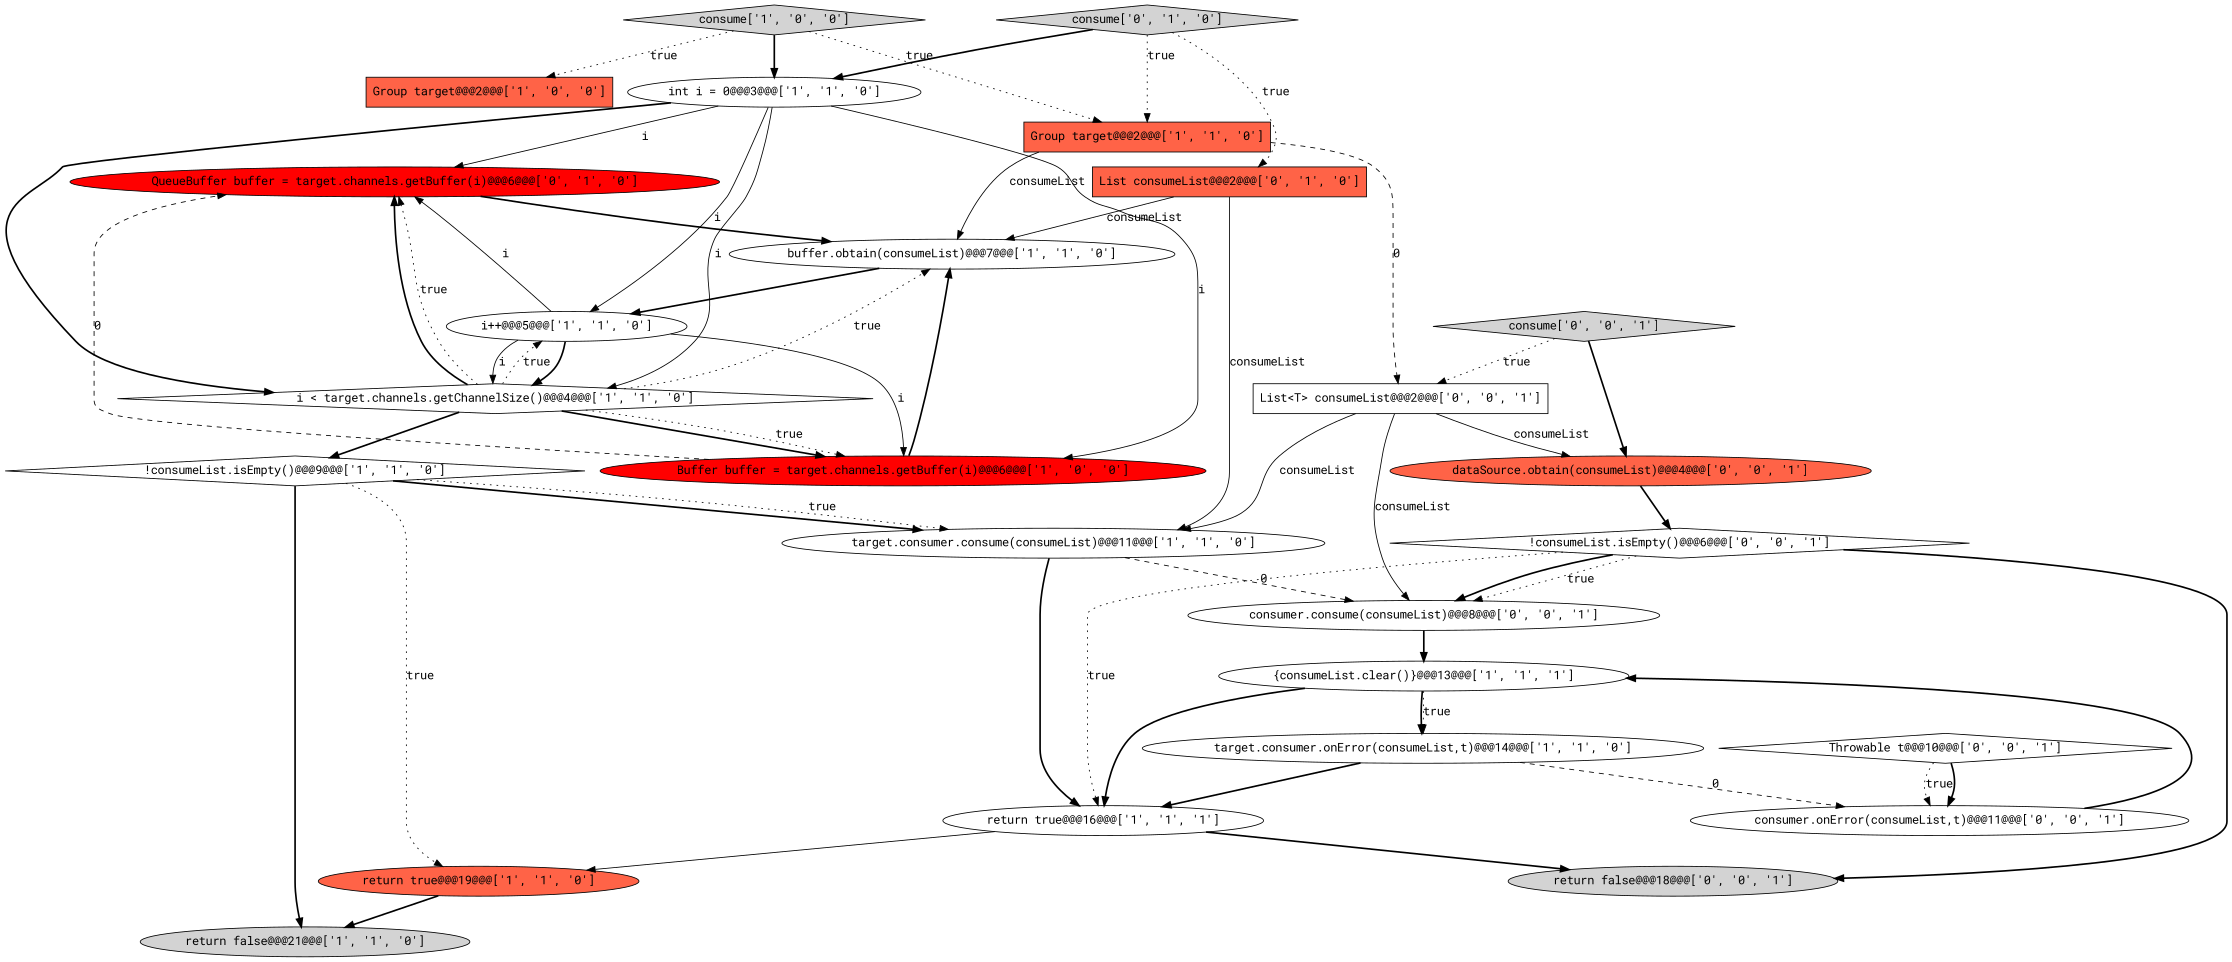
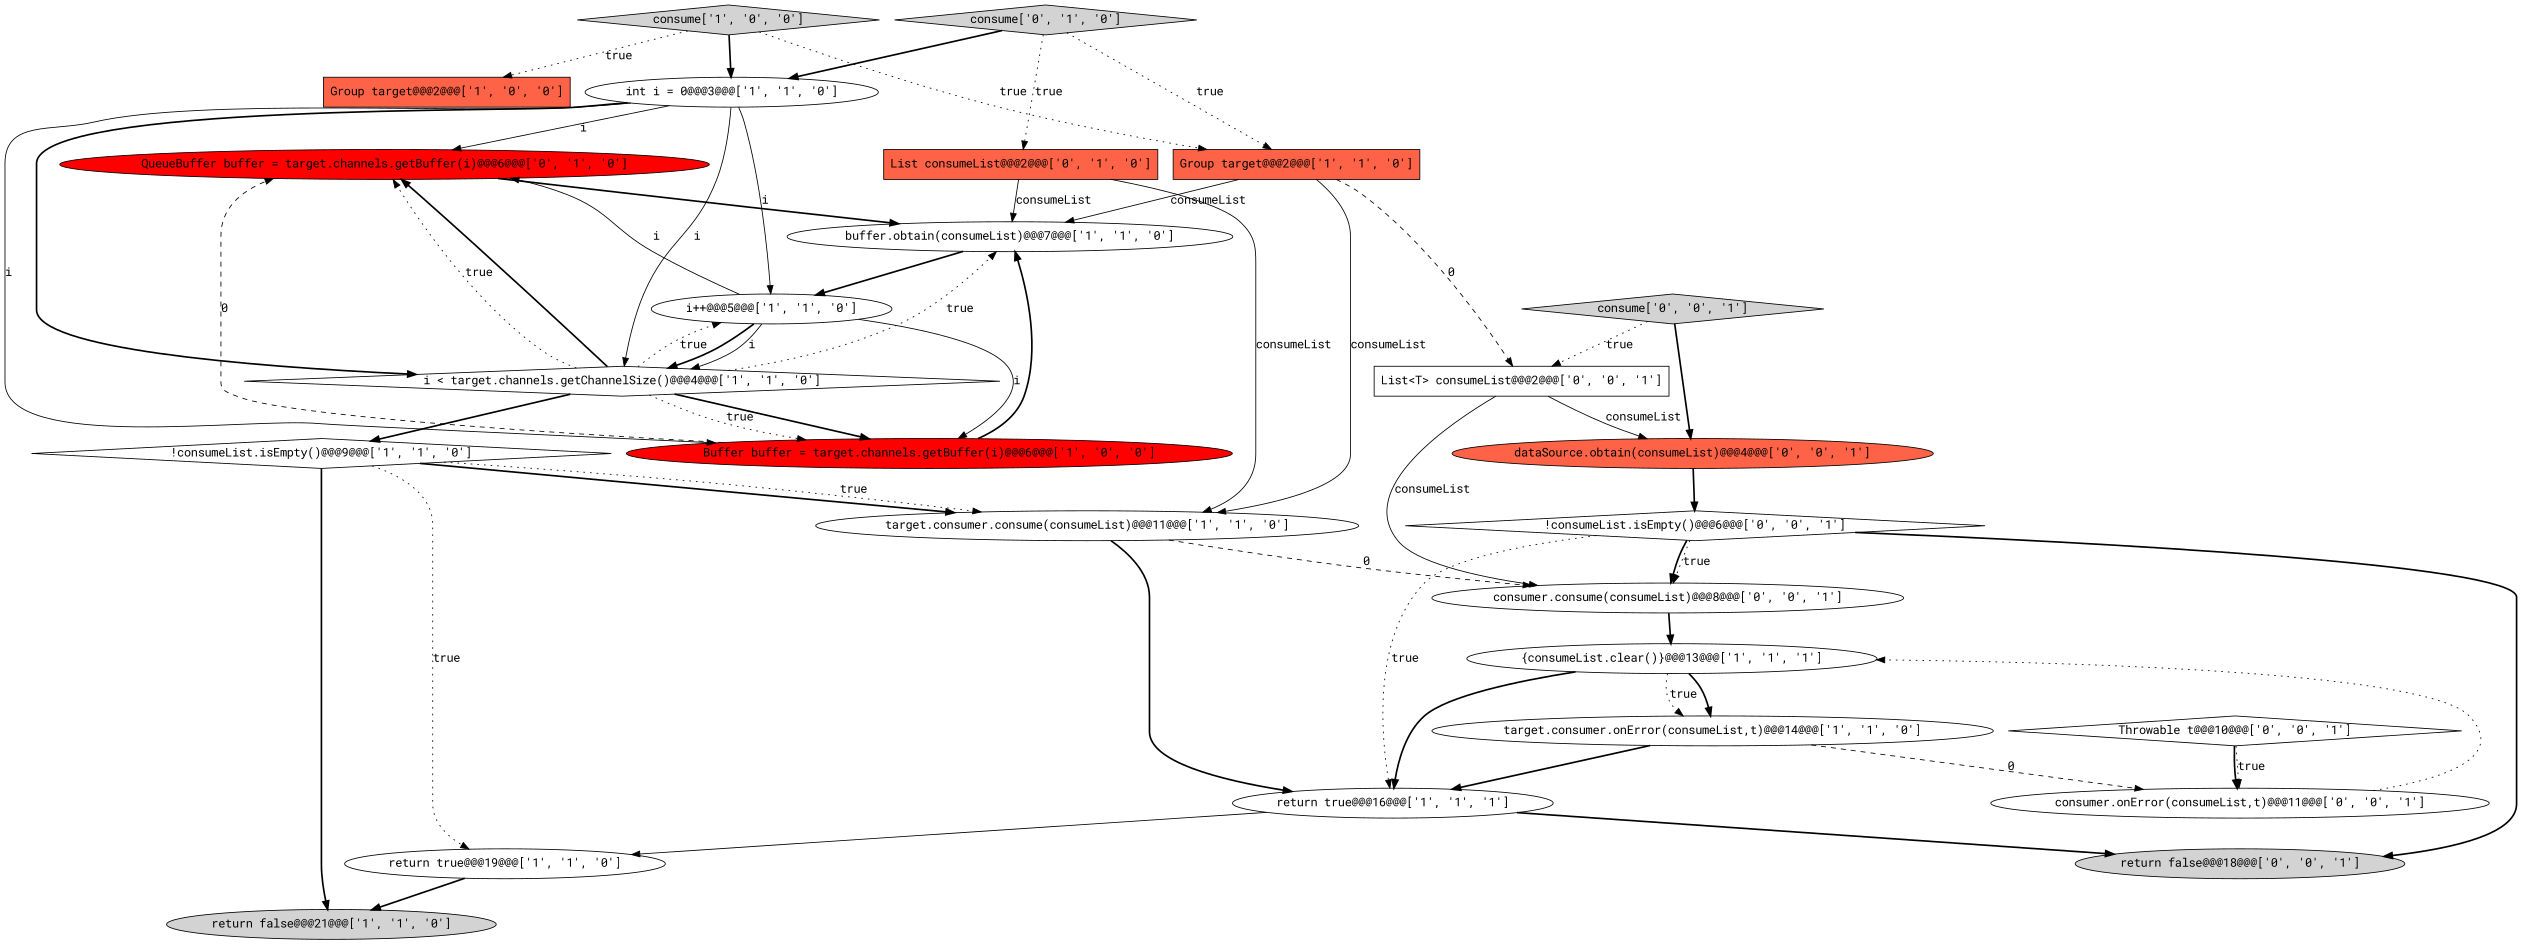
(1268, 470) -> (1350, 383)
(1987, 694) -> (2256, 674)
(479, 881) -> (505, 864)
